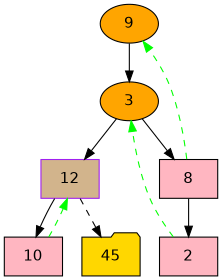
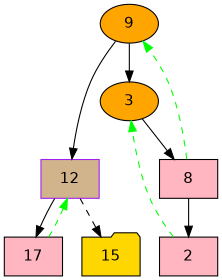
(104, 135) -> (87, 92)
(33, 257) -> (33, 257)
(111, 257) -> (111, 257)
